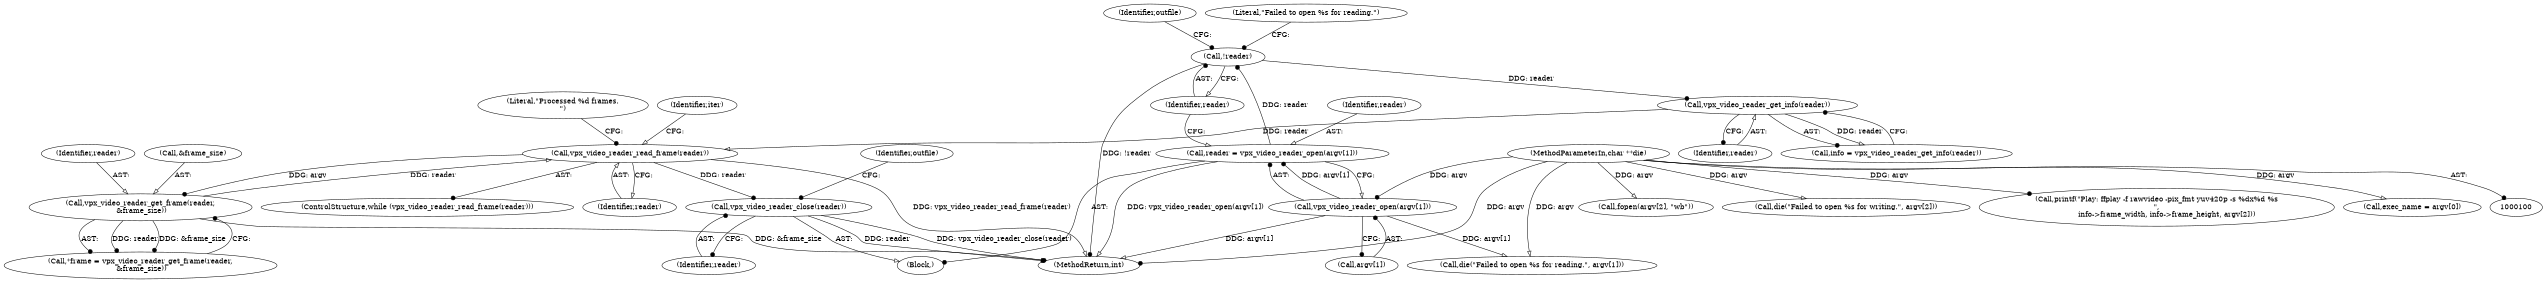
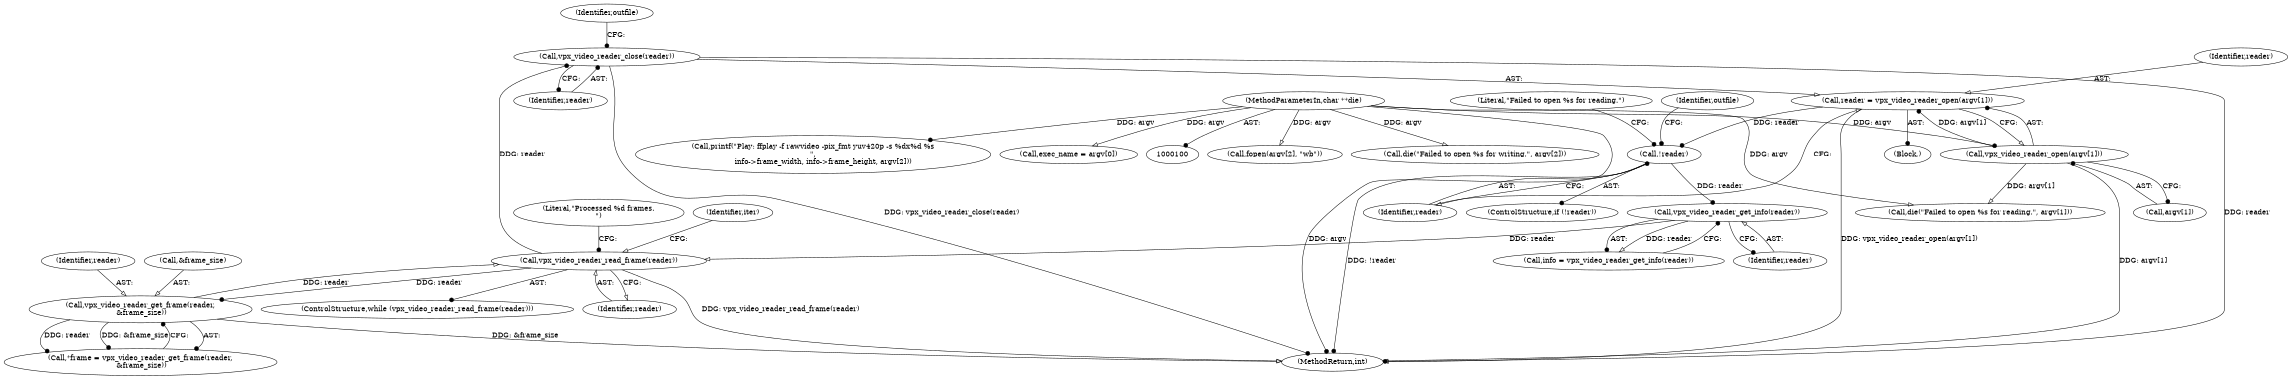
(308, 176) -> (439, 283)
none -> (1542, 213)
(841, 245) -> (1256, 74)
